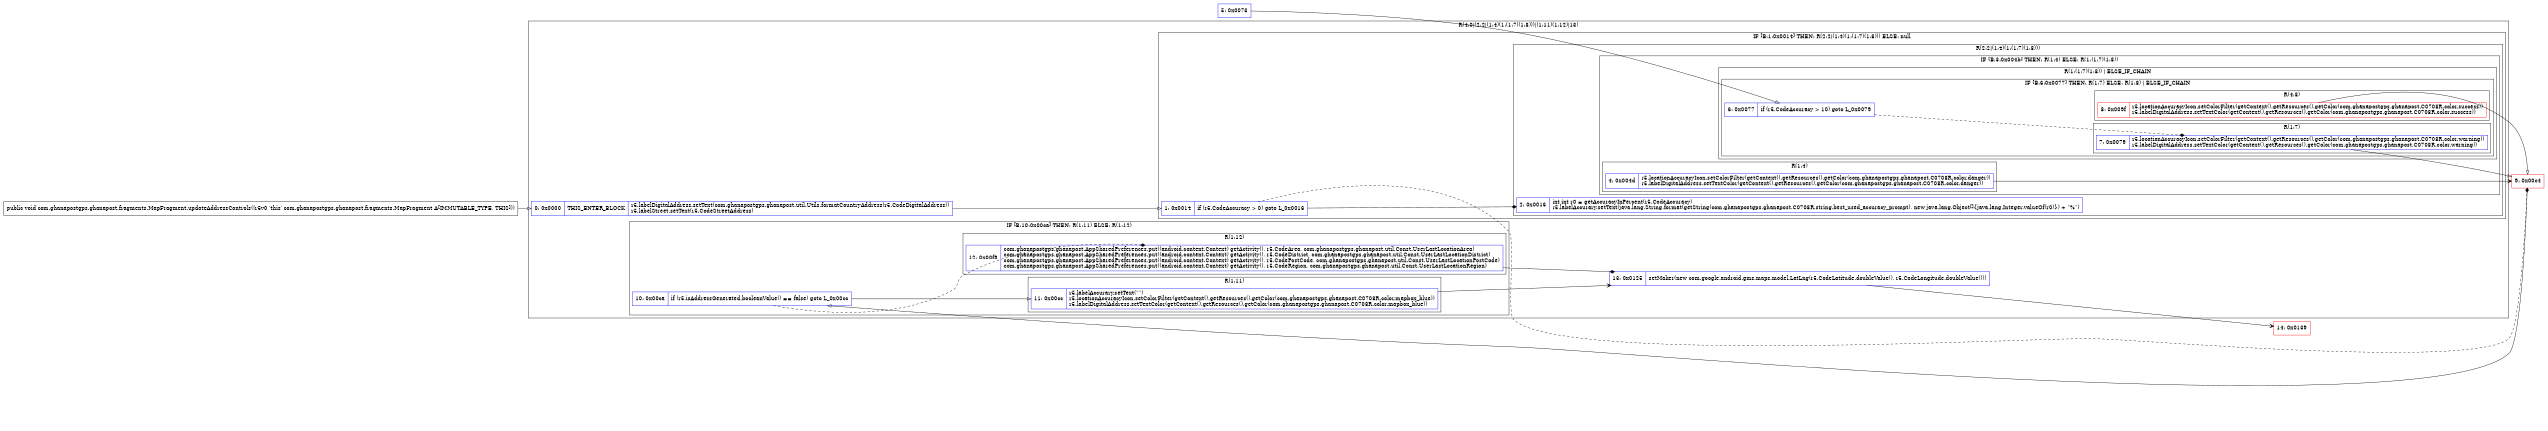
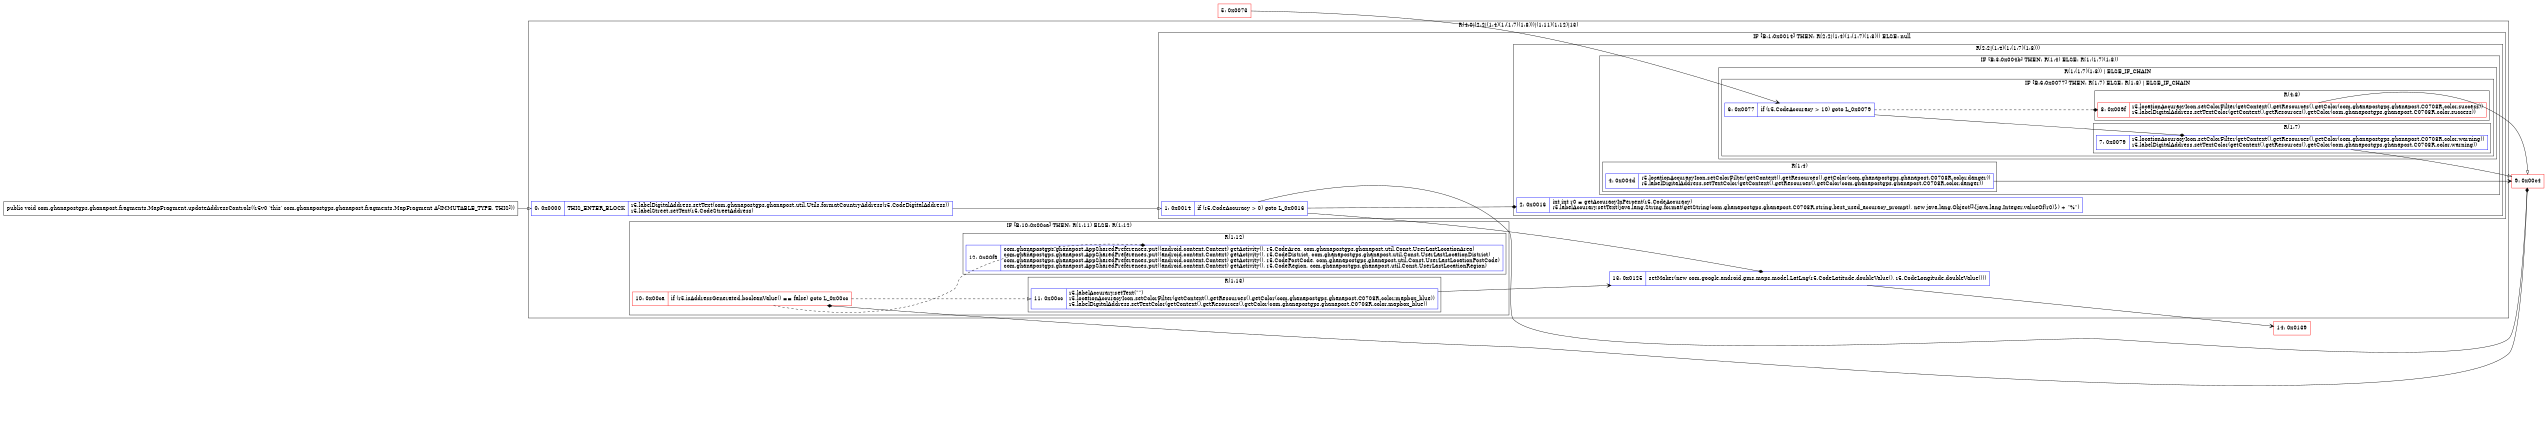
(1234, 11) -> (1234, 11)
(1531, 35) -> (1531, 35)
none -> (1984, 110)
(2027, 125) -> (2027, 125)
(1556, 270) -> (1534, 235)
(1234, 281) -> (1234, 281)
(742, 299) -> (742, 299)
(939, 299) -> (939, 299)
(1909, 344) -> (1909, 344)
(1755, 363) -> (1755, 363)
